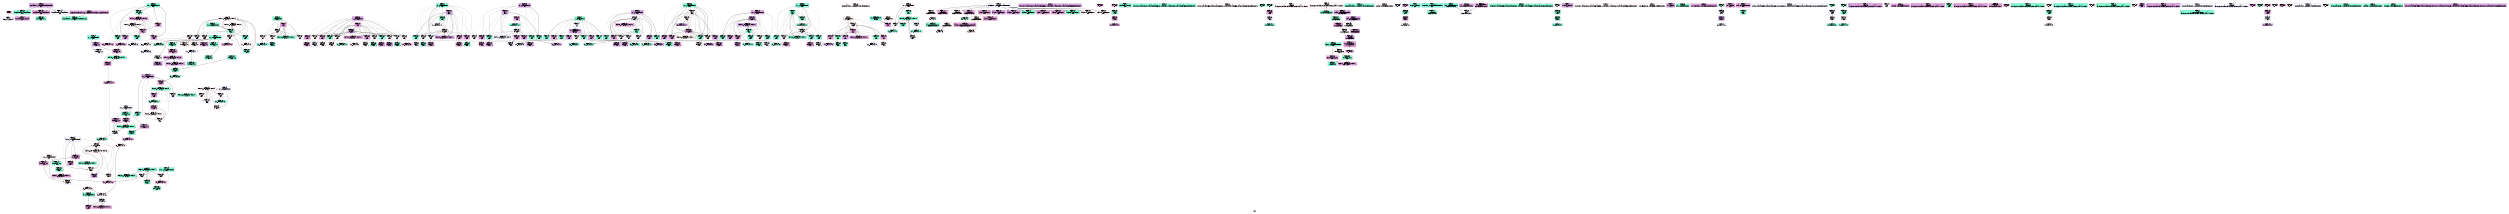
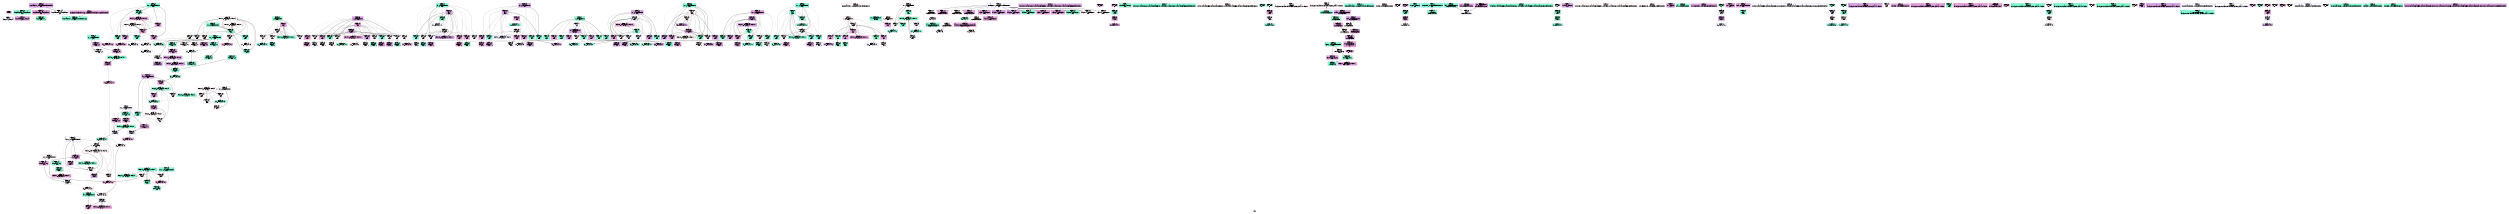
(132, 133) -> (132, 133)
